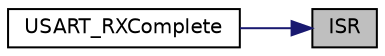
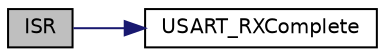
(266, 28) -> (99, 28)
